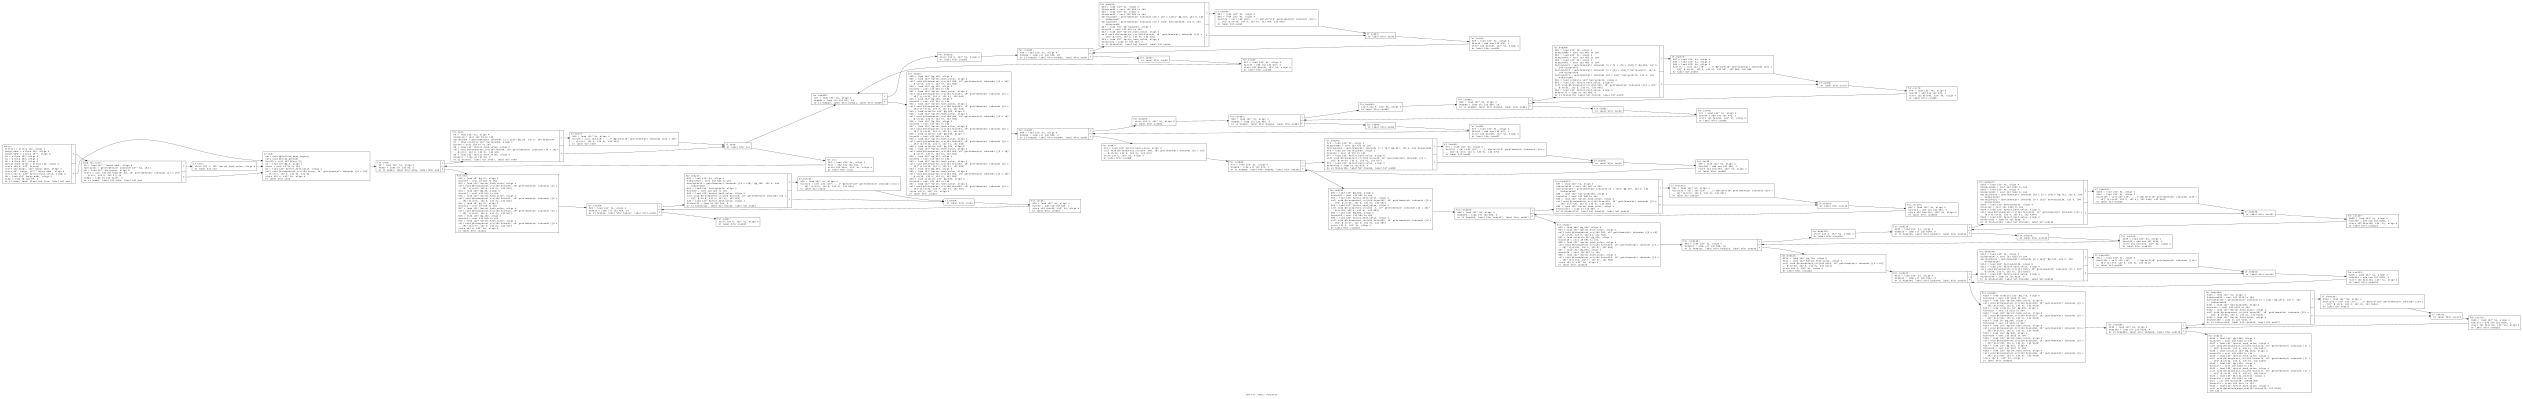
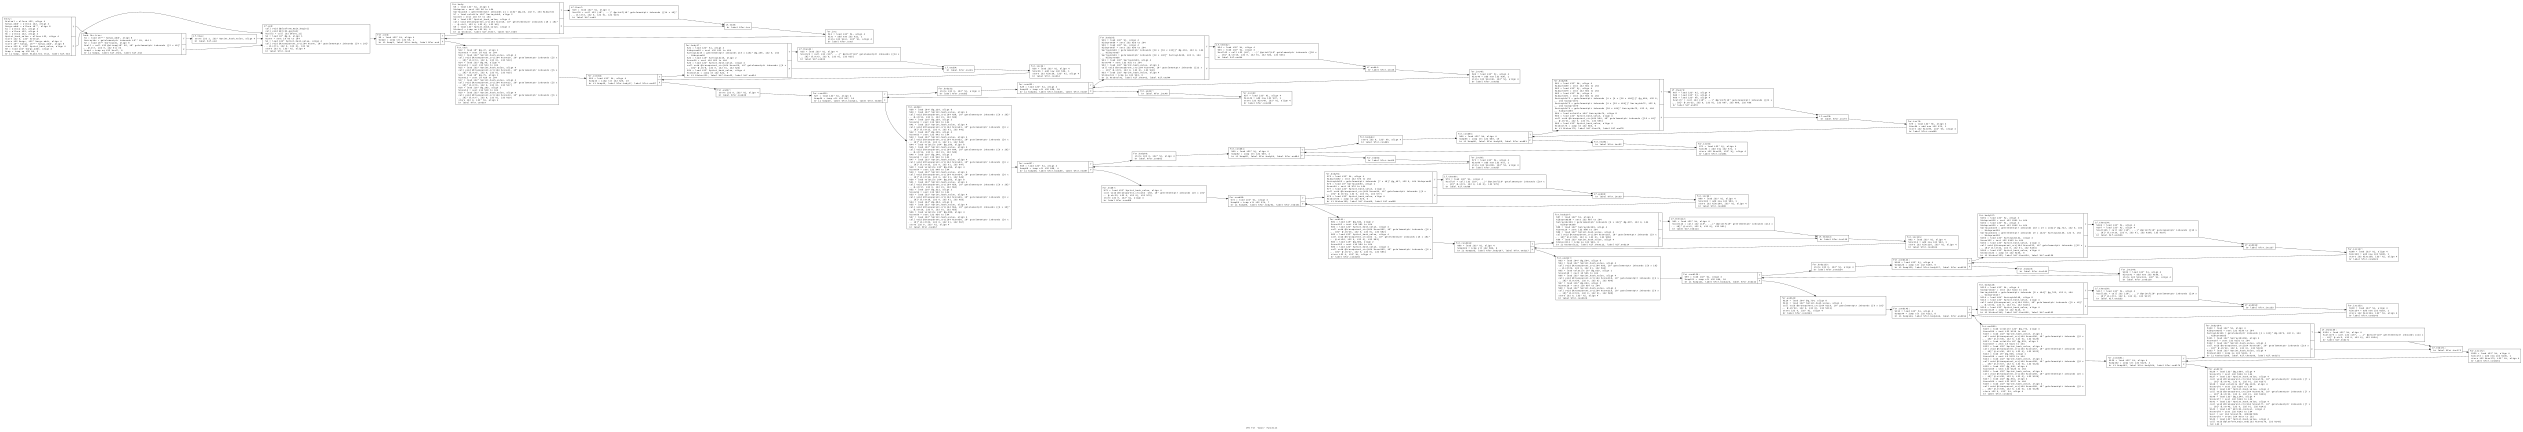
(790, 124) -> (785, 95)
